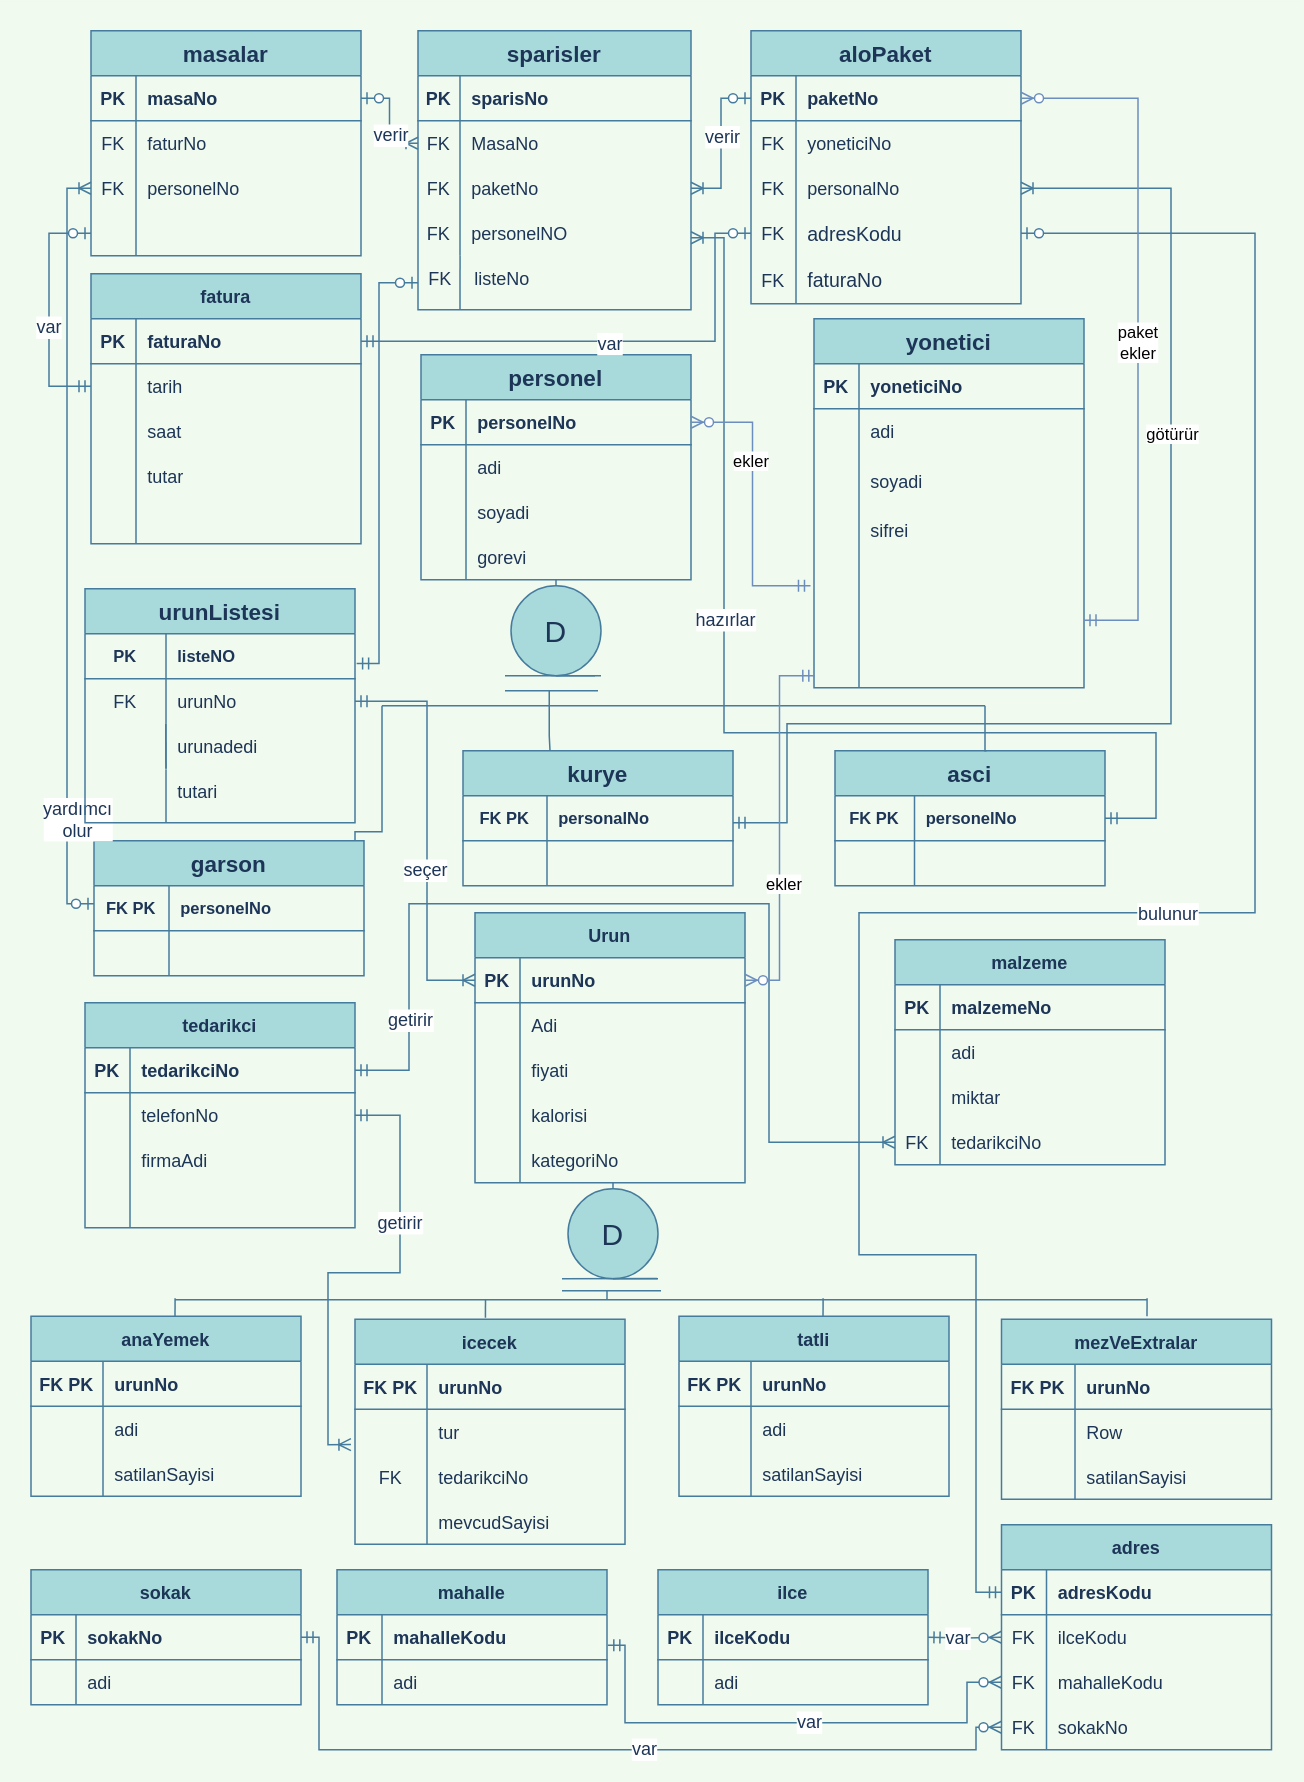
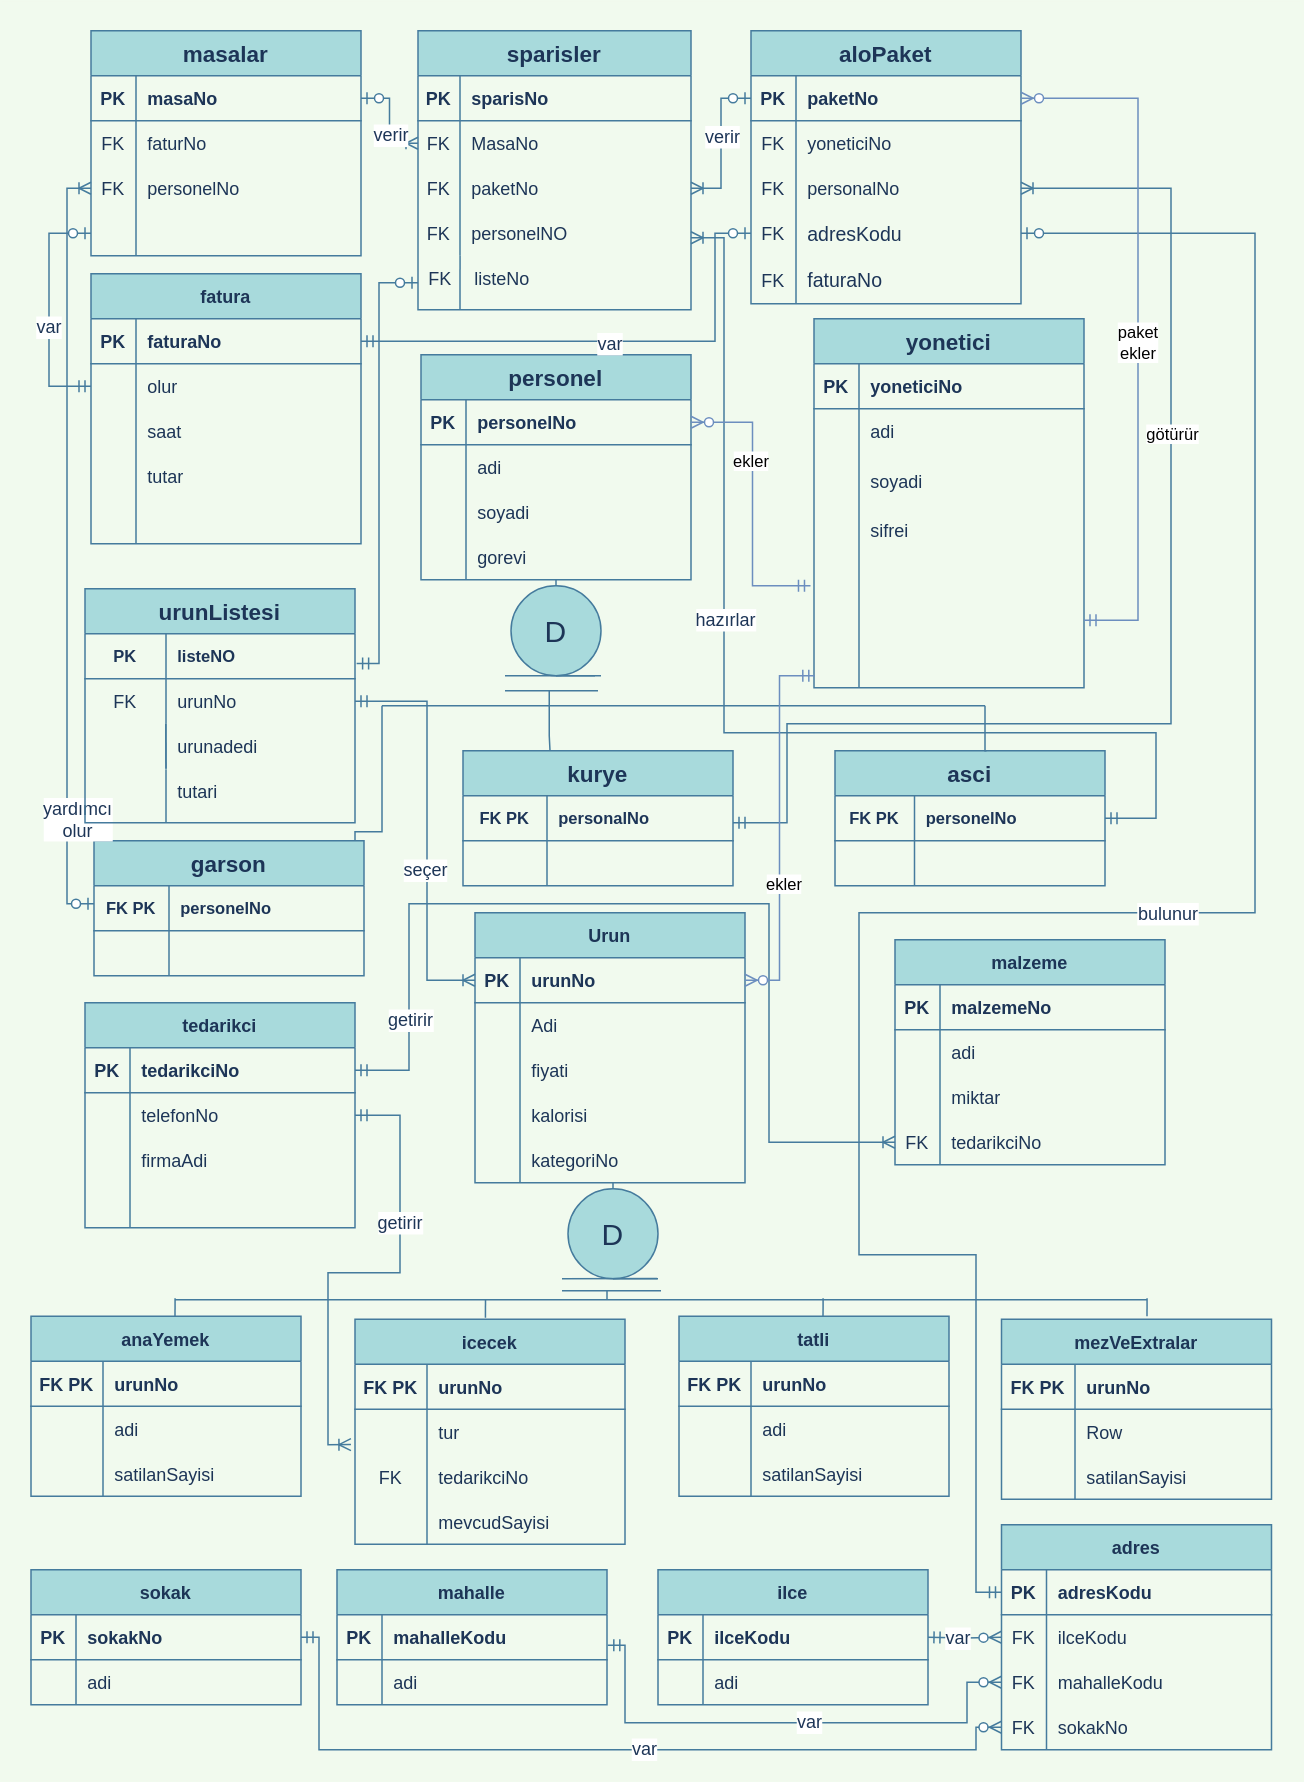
(170, 387) -> (165, 387)
